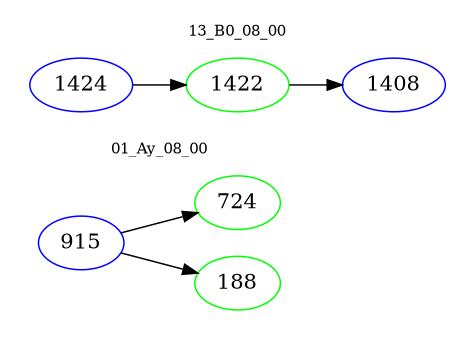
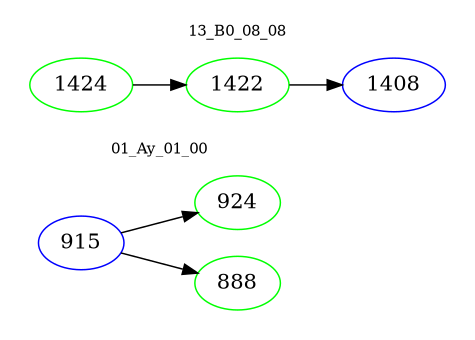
(238, 32) -> (238, 32)
(81, 85) -> (81, 85)
(159, 150) -> (159, 150)
(238, 203) -> (238, 203)
(238, 283) -> (238, 283)
